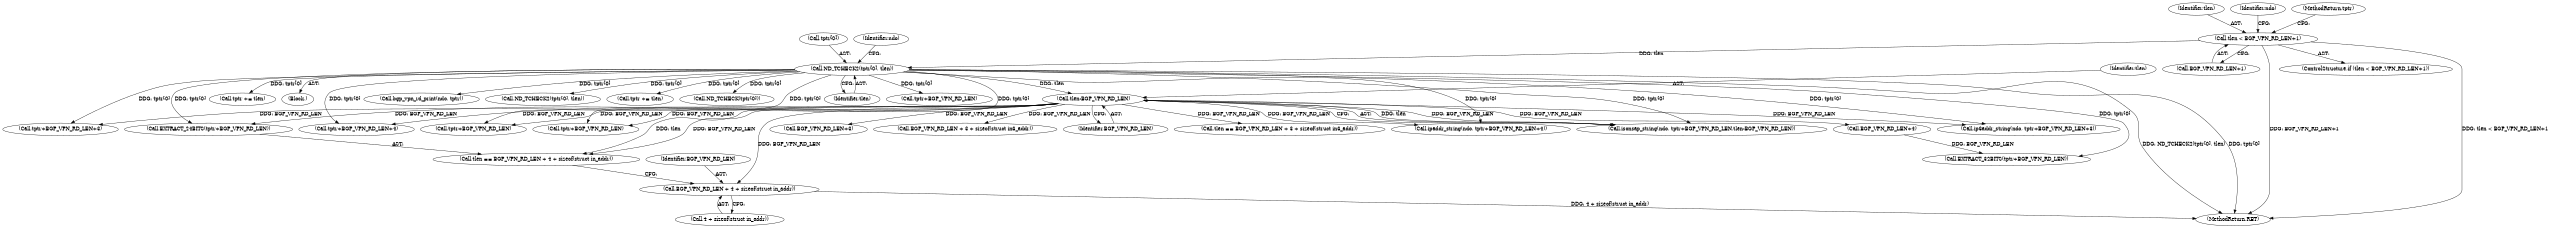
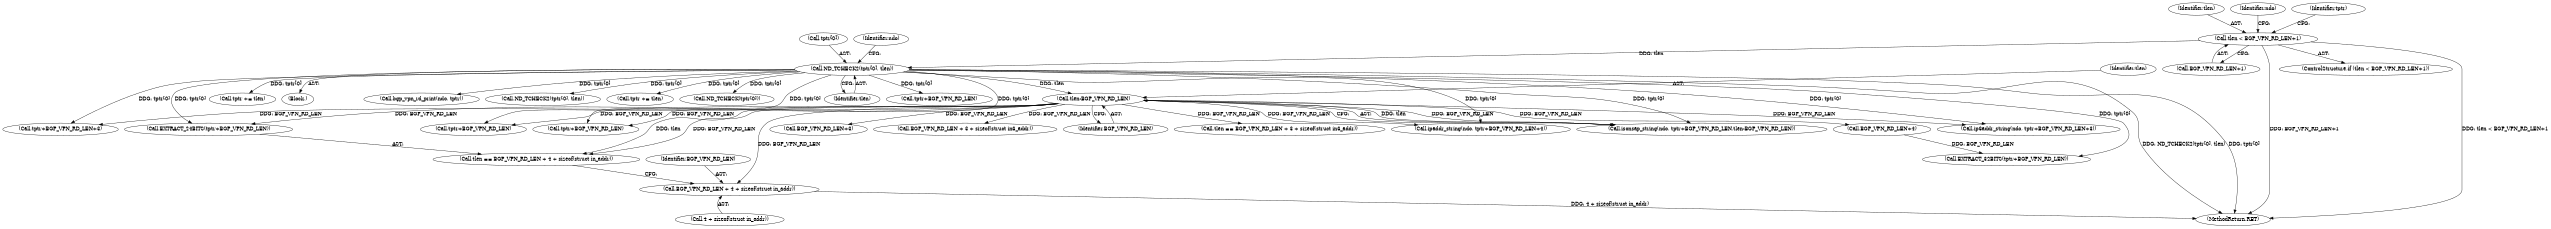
(2328, 9) -> (2328, 9)
(357, 129) -> none
(733, 203) -> none
